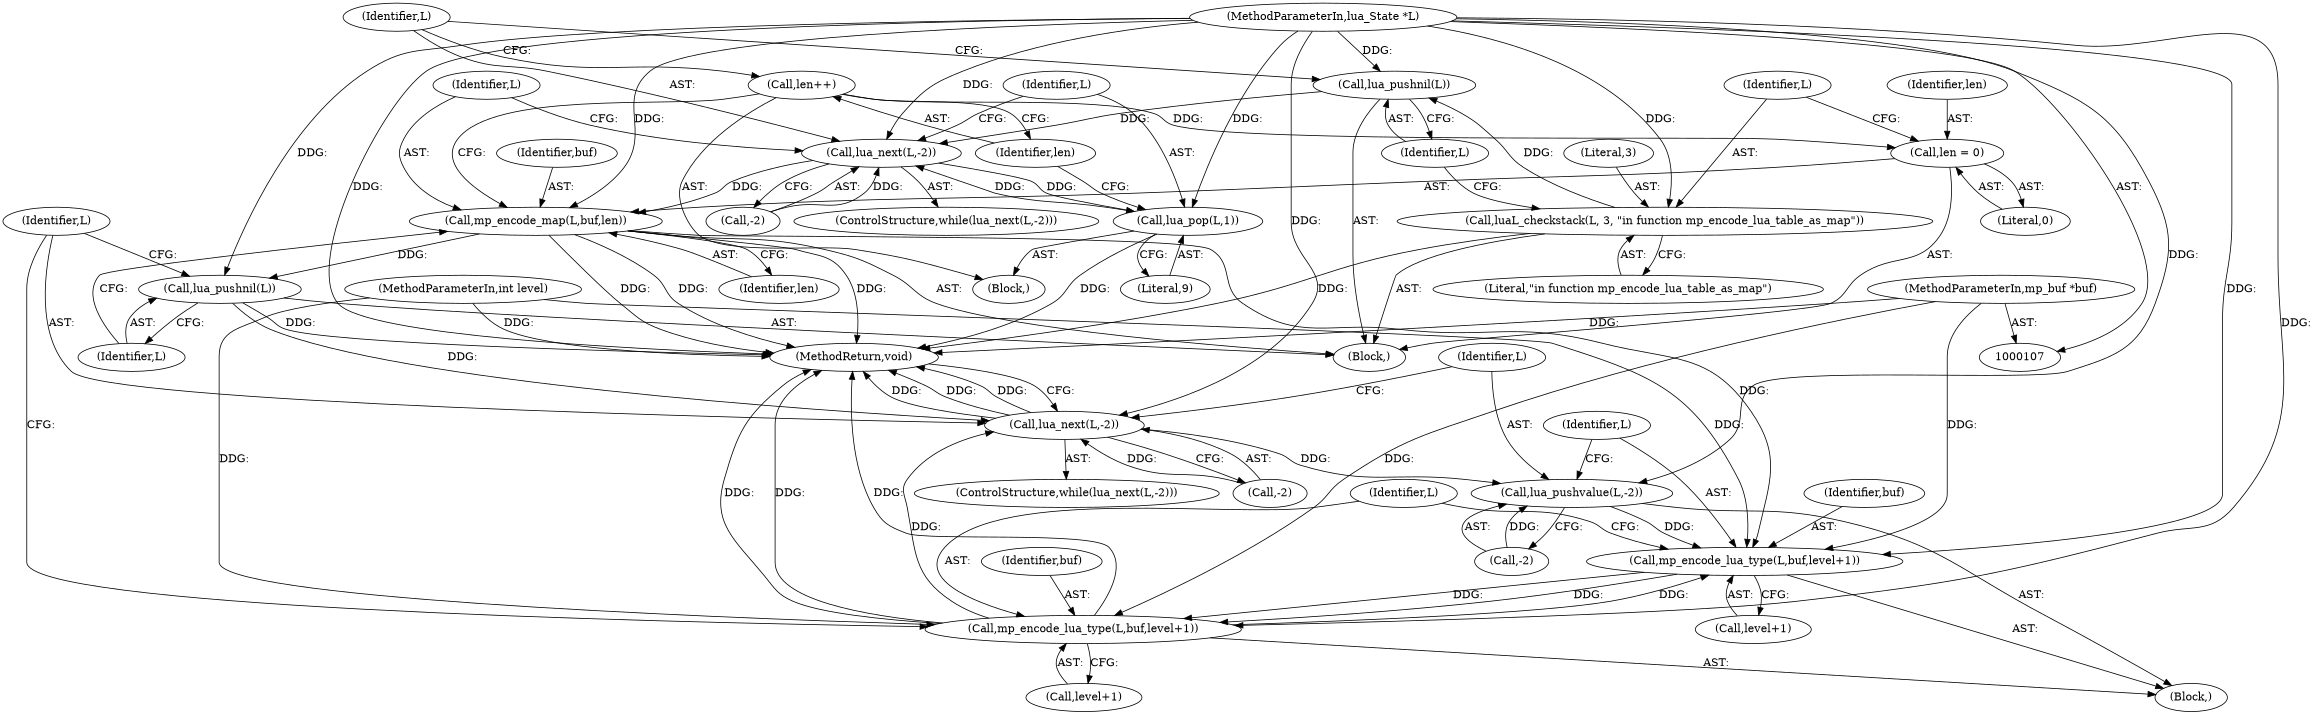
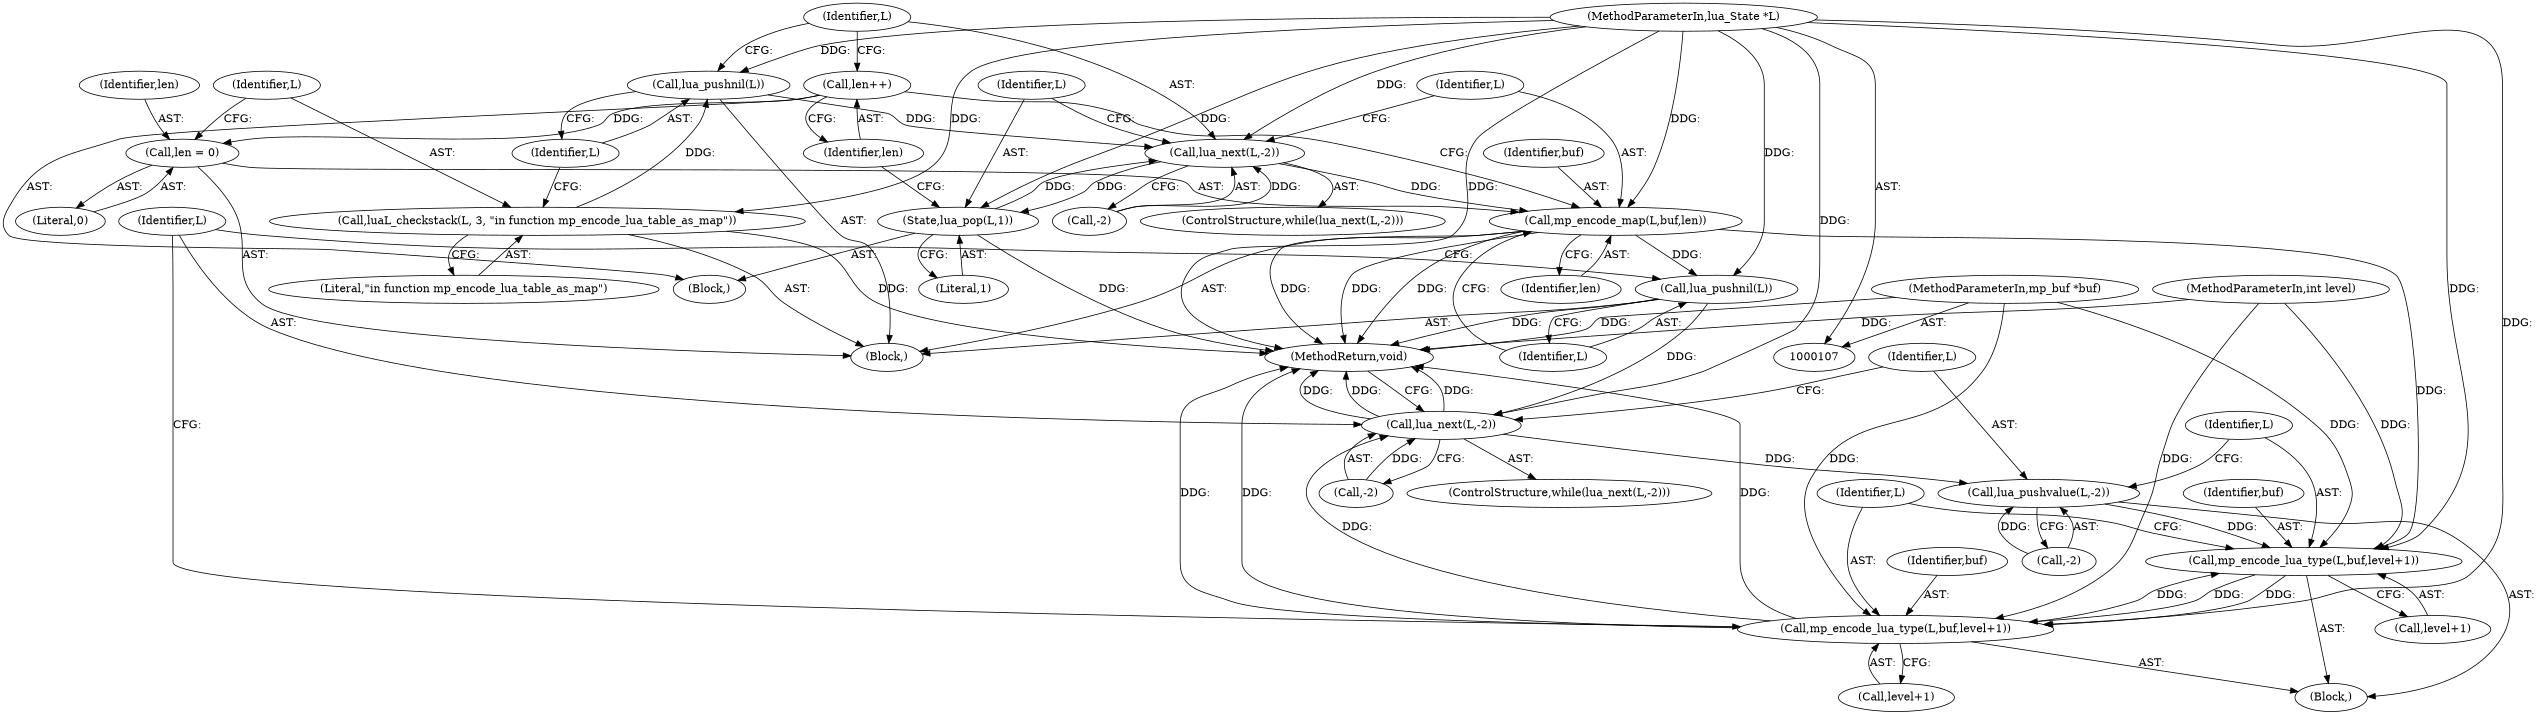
(1609, 153) -> none
(2142, 169) -> none
(1188, 221) -> (958, 221)
(1165, 289) -> (964, 289)
